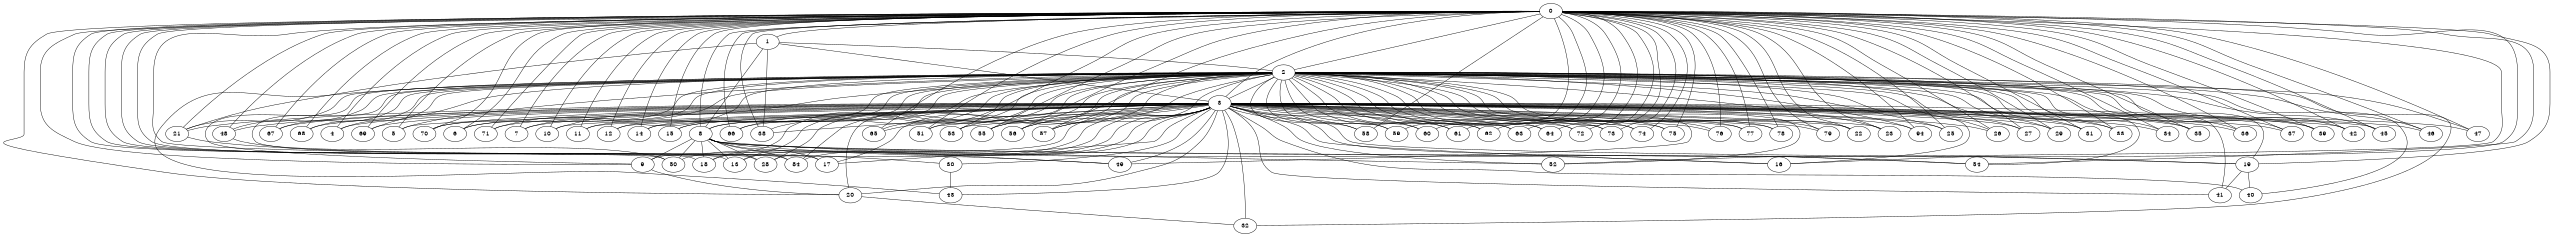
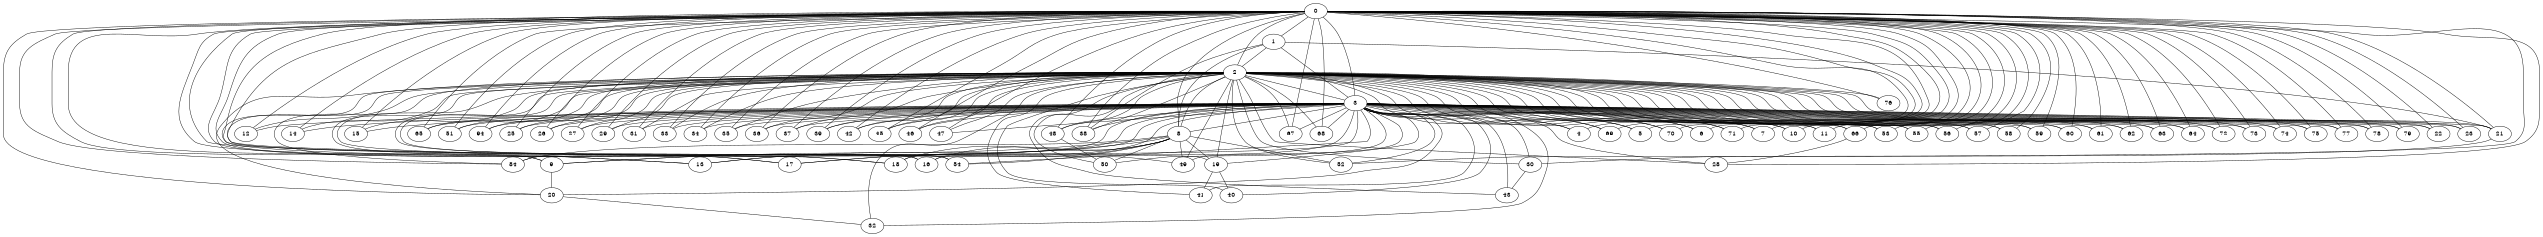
(1471, 114) -> none
(733, 149) -> (1794, 153)
none -> (1356, 156)
